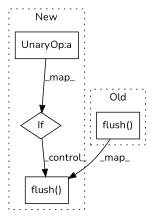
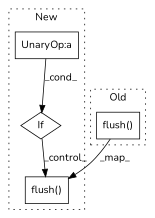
(60, 78) -> (61, 78)
